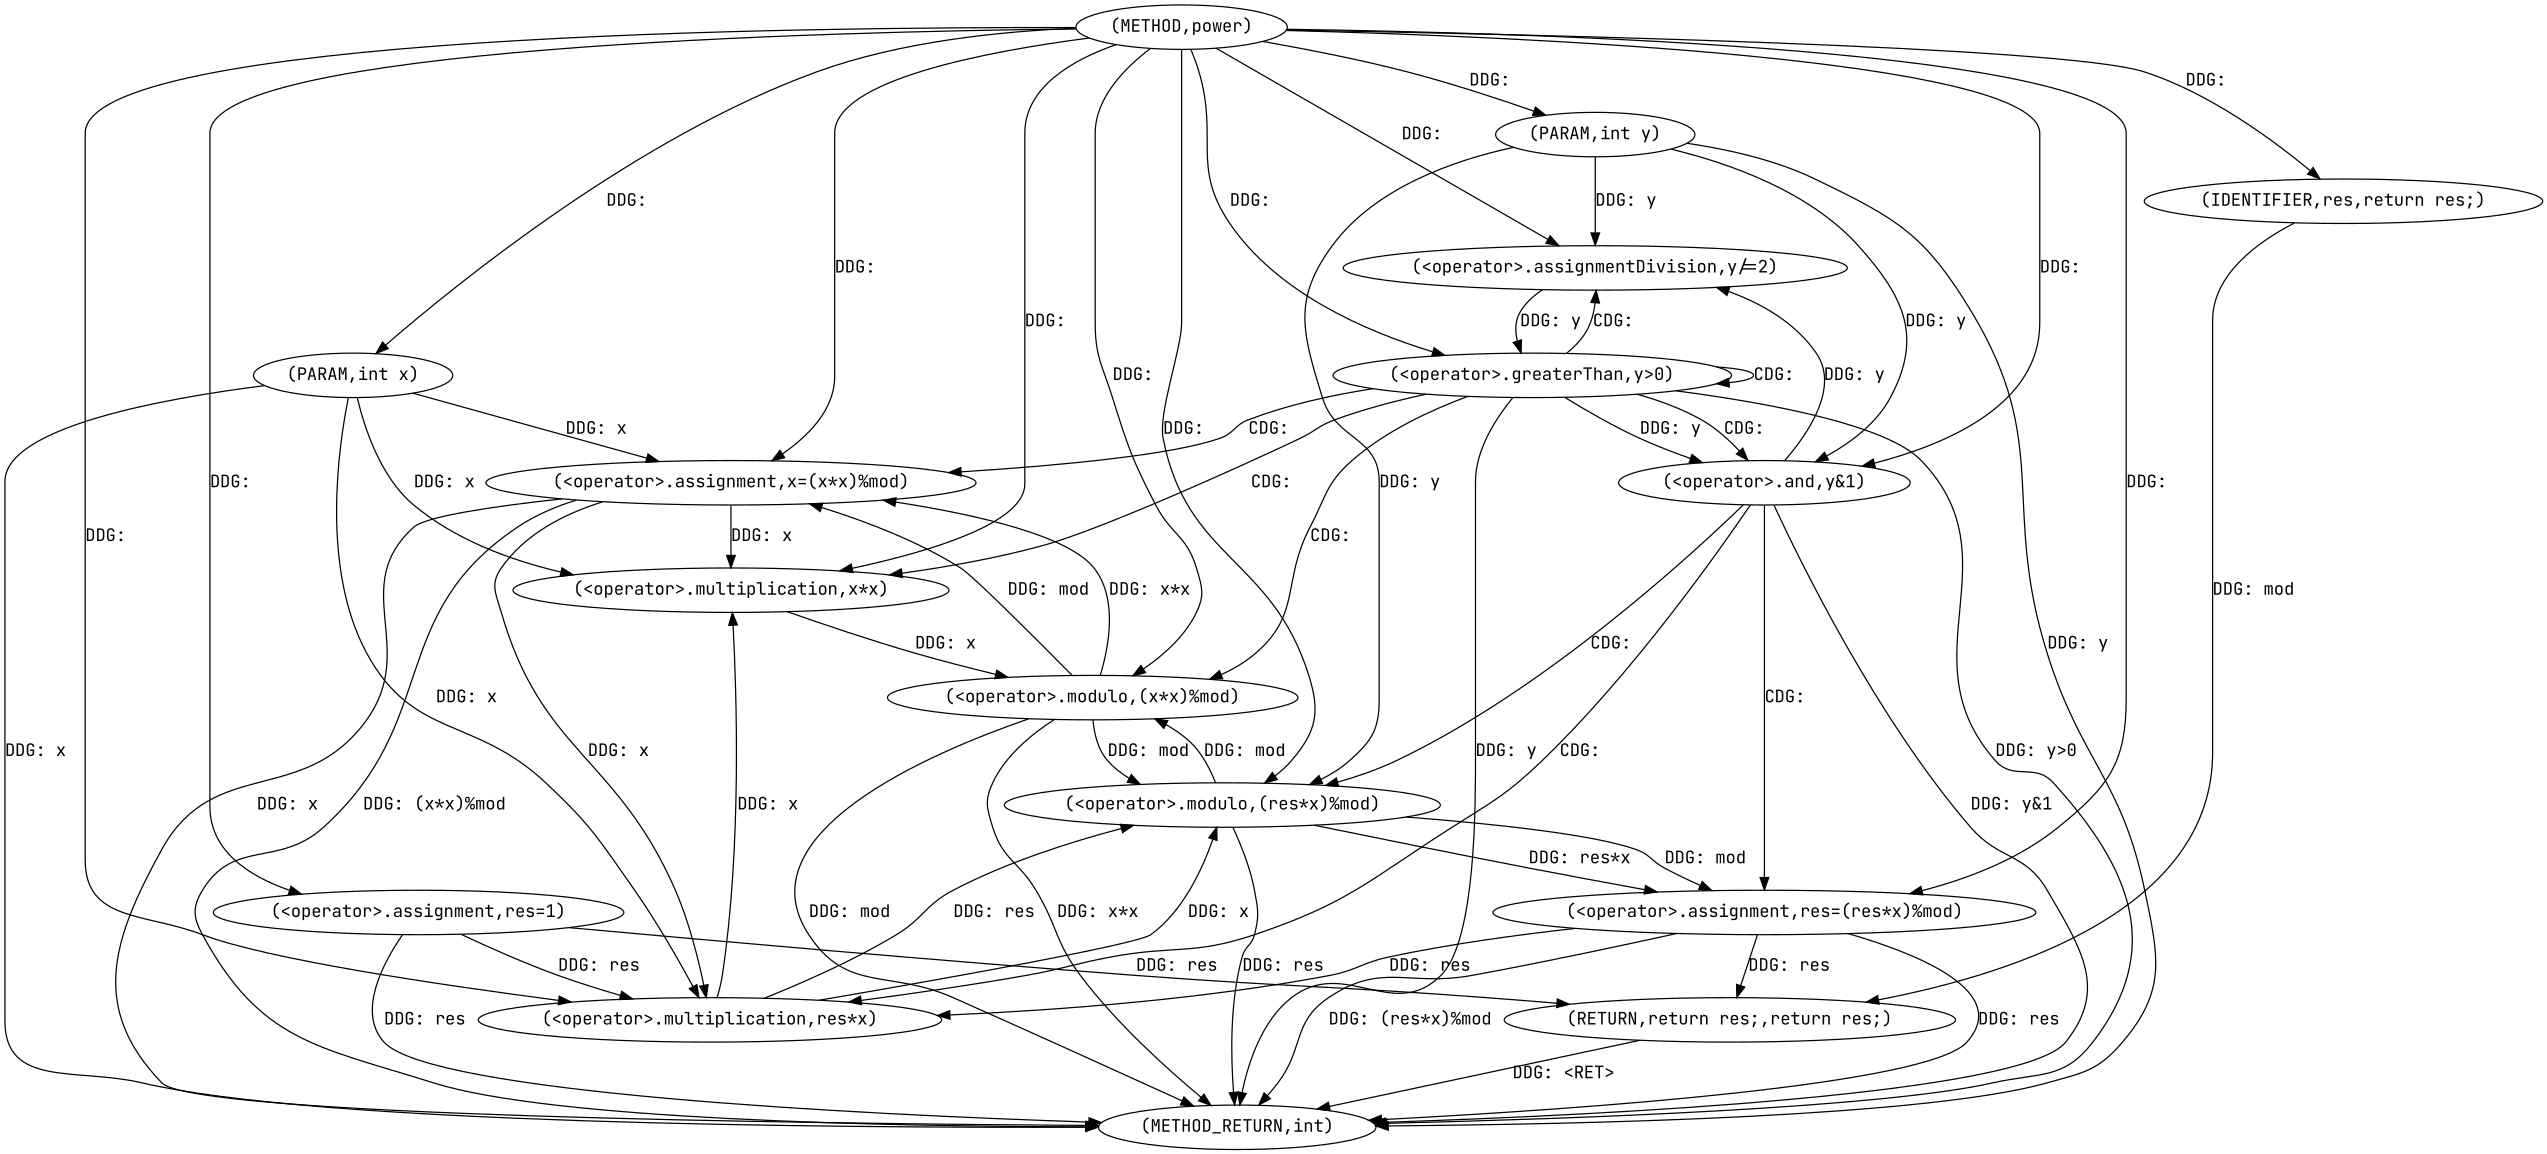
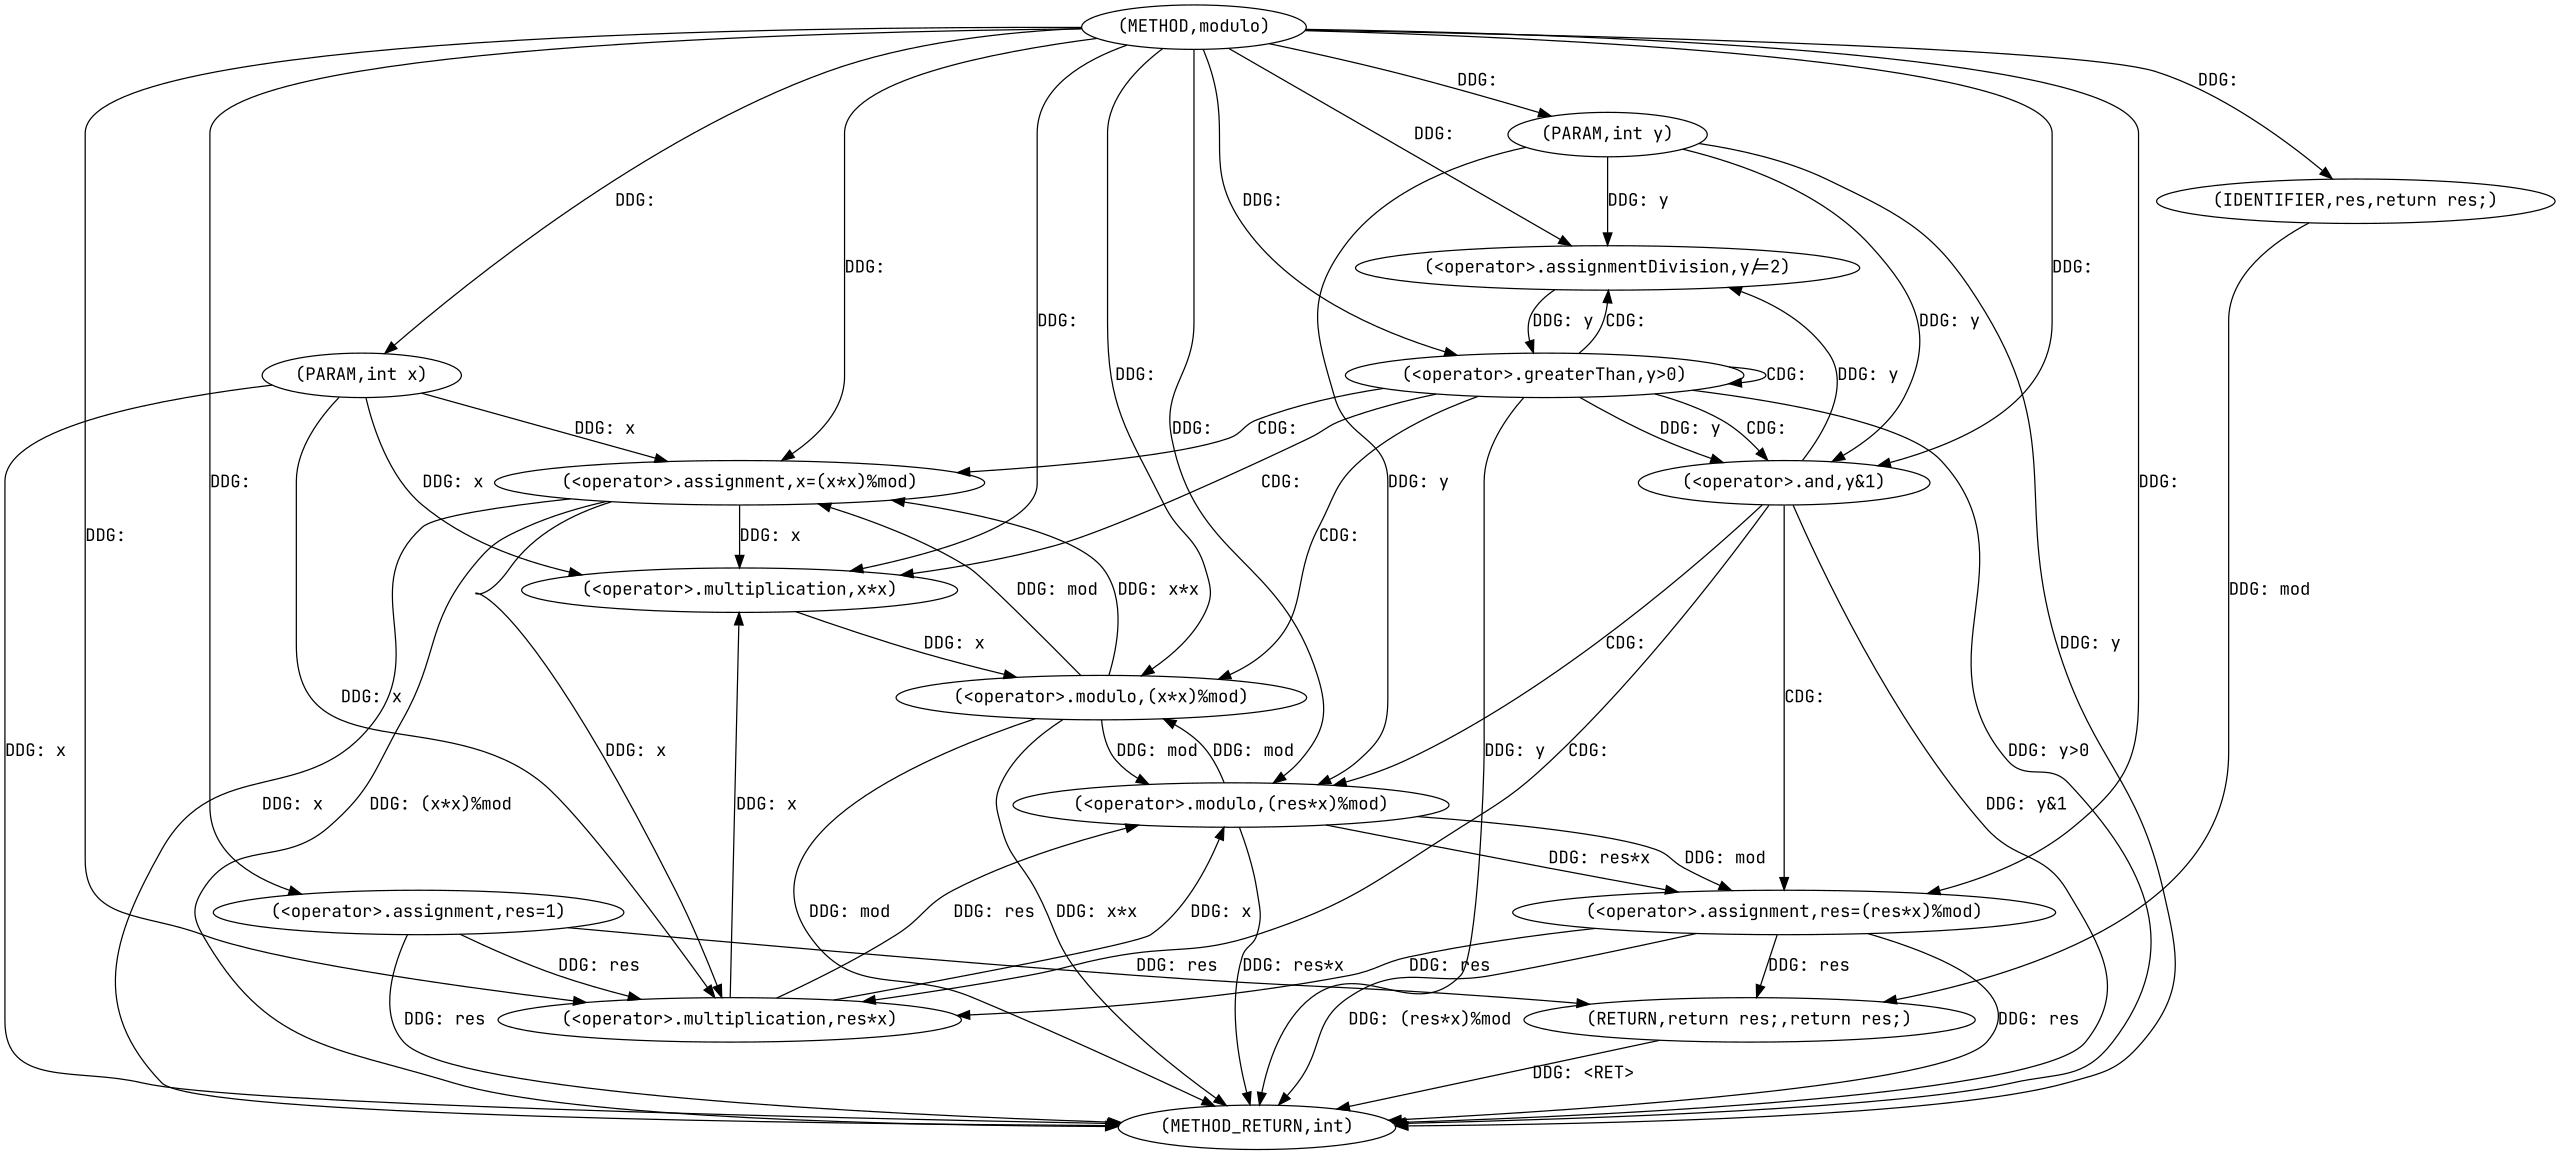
(1182, 27) -> (1194, 27)
(1283, 966) -> (1293, 966)
